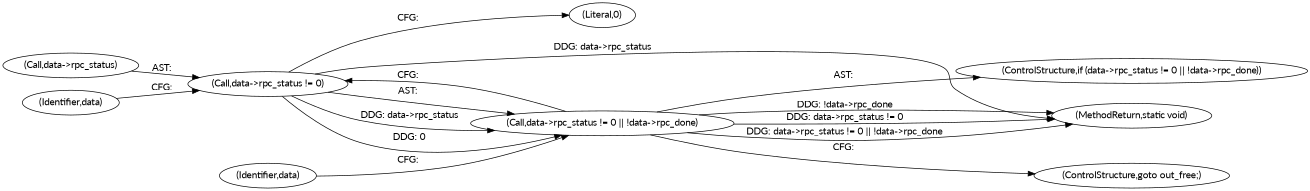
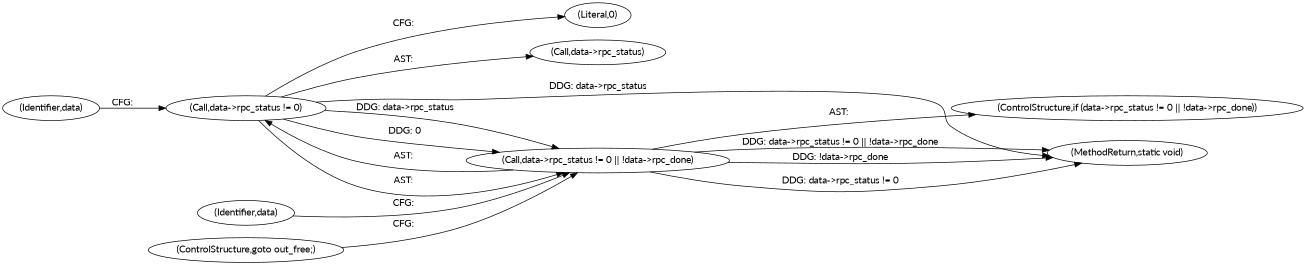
(162, 74) -> (402, 70)
(409, 75) -> (405, 156)
(838, 163) -> (461, 227)
